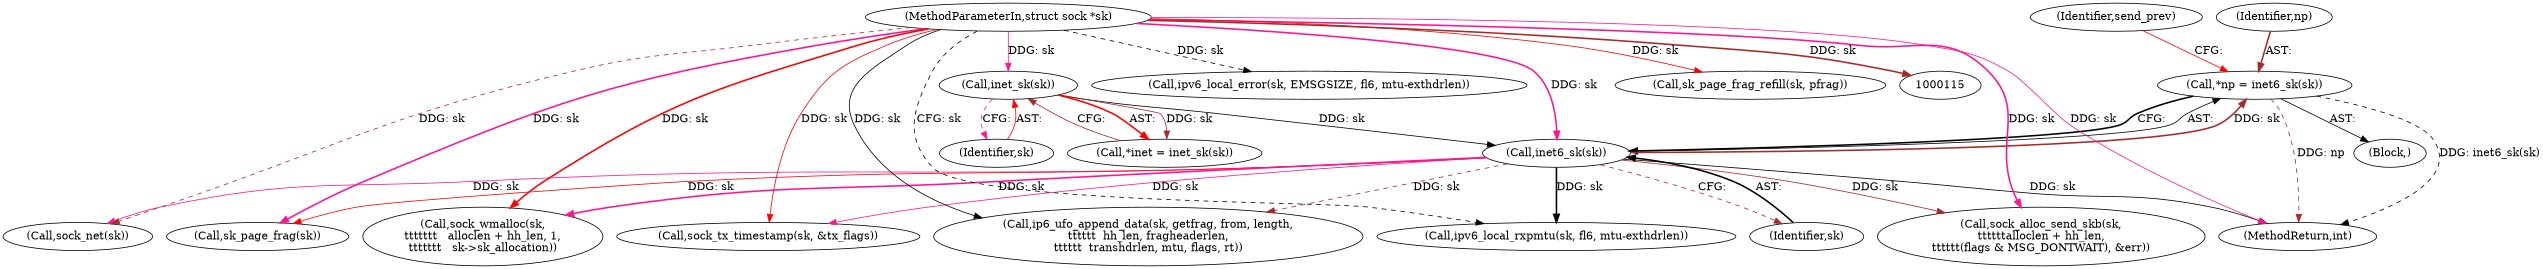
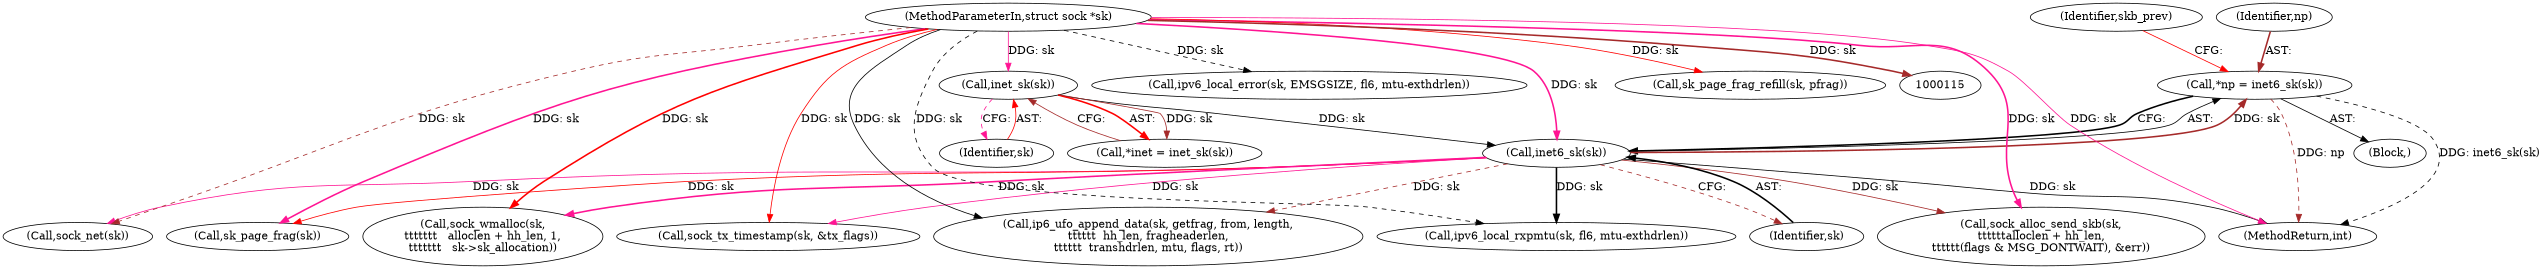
(2116, 17) -> (2116, 17)
(939, 119) -> (939, 119)
